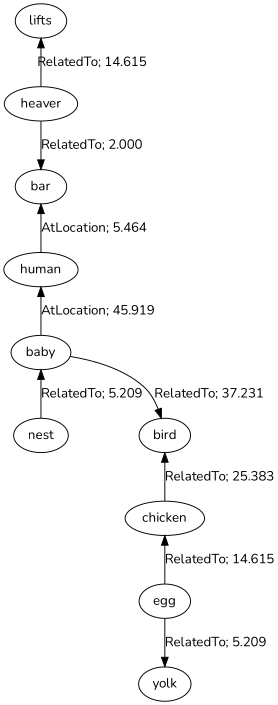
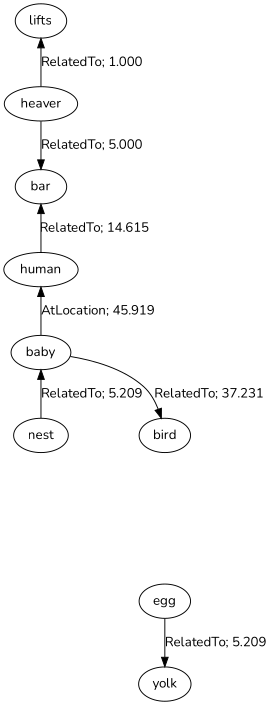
(92, 62) -> (92, 62)
(92, 145) -> (92, 145)
(94, 228) -> (94, 228)
(165, 518) -> none
